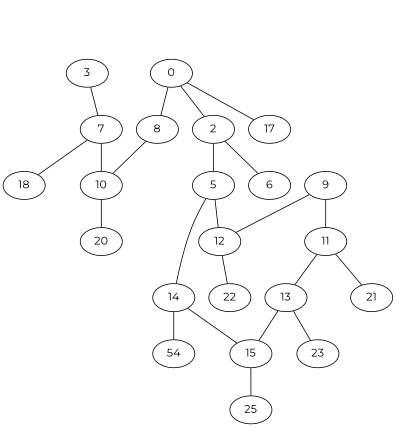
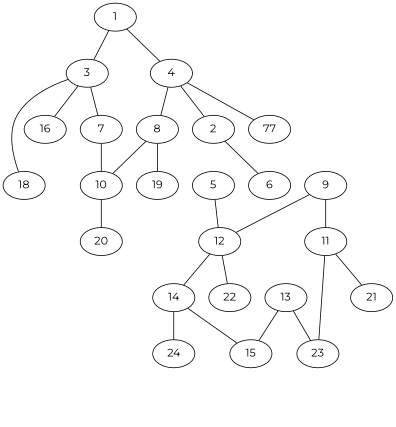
none -> (115, 17)
(171, 73) -> (171, 73)
none -> (45, 129)
(270, 129) -> (270, 129)
(63, 157) -> (19, 113)
(213, 157) -> none
none -> (157, 185)
(187, 240) -> (197, 270)
(306, 270) -> (322, 298)
(174, 354) -> (174, 354)
(251, 410) -> none
